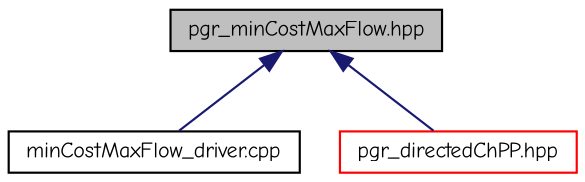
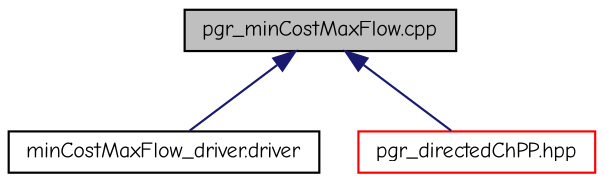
(306, 30) -> (320, 30)
(154, 152) -> (164, 152)
